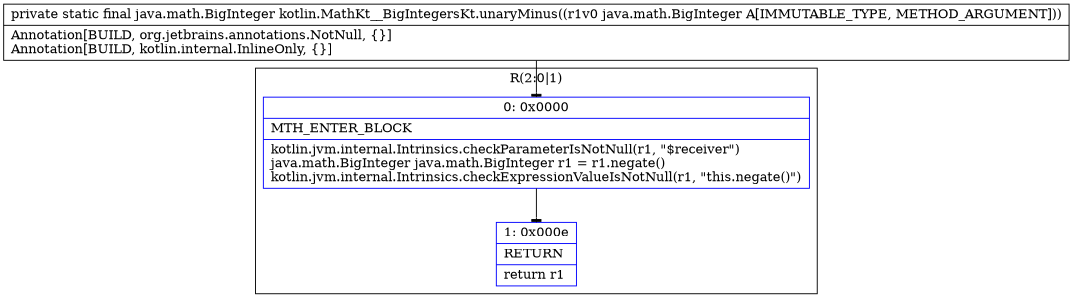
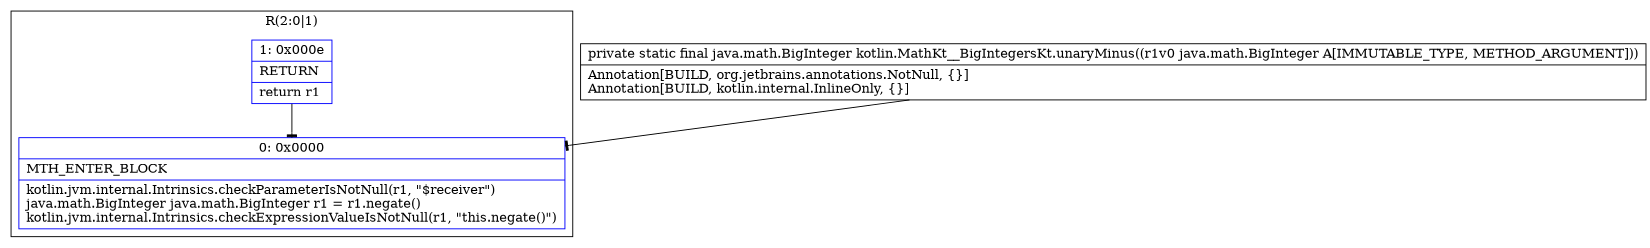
(536, 203) -> (292, 118)
